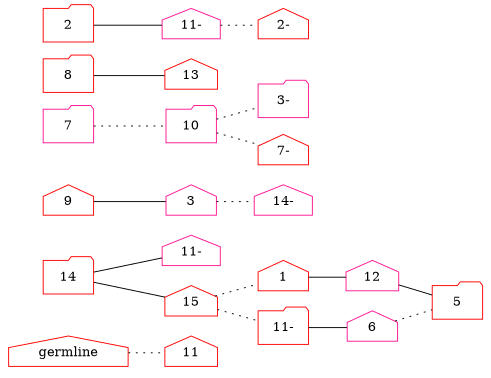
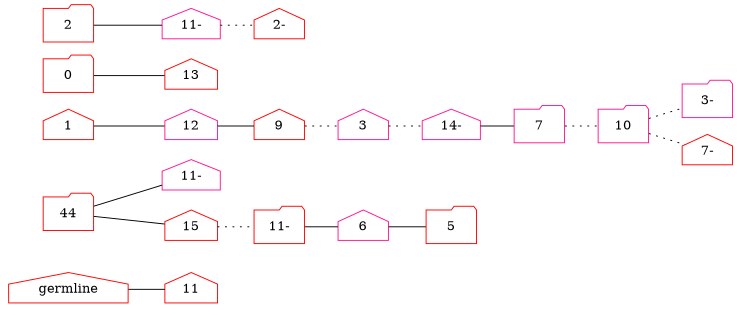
(68, 76) -> (68, 76)
none -> (497, 126)
(130, 202) -> (321, 126)
(68, 277) -> (68, 214)
(236, 290) -> none
(415, 290) -> (236, 126)
(414, 315) -> (407, 227)
(147, 353) -> (147, 289)
